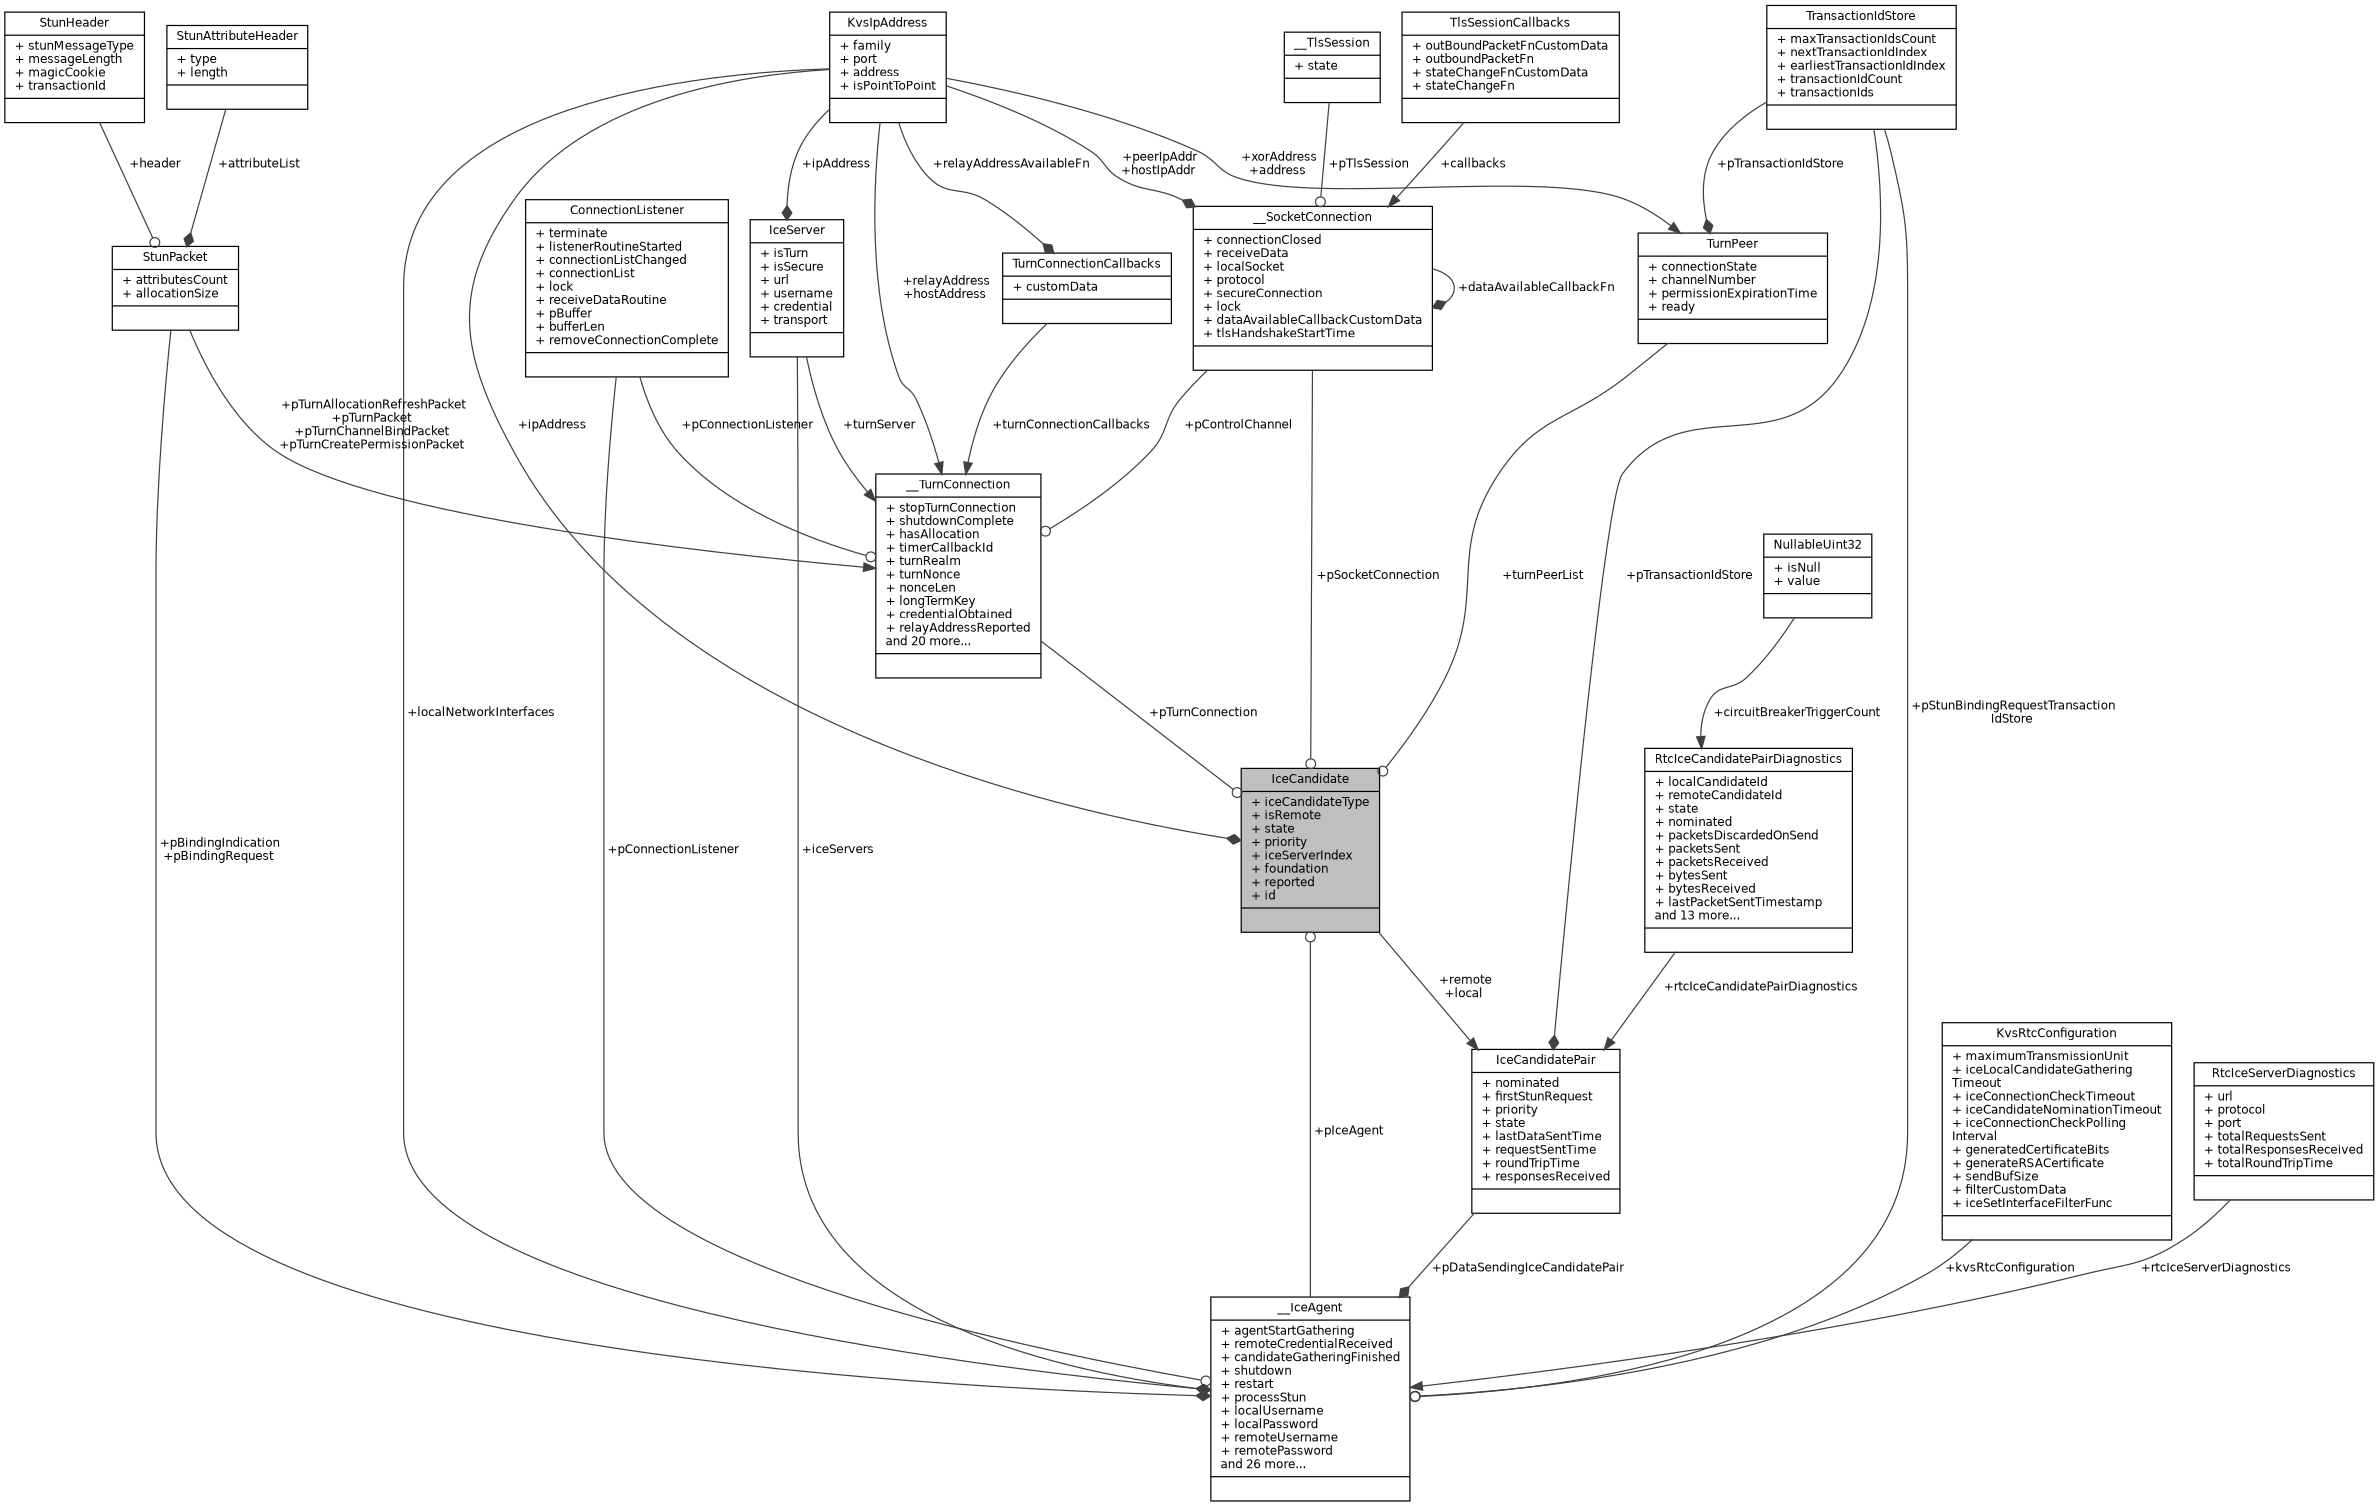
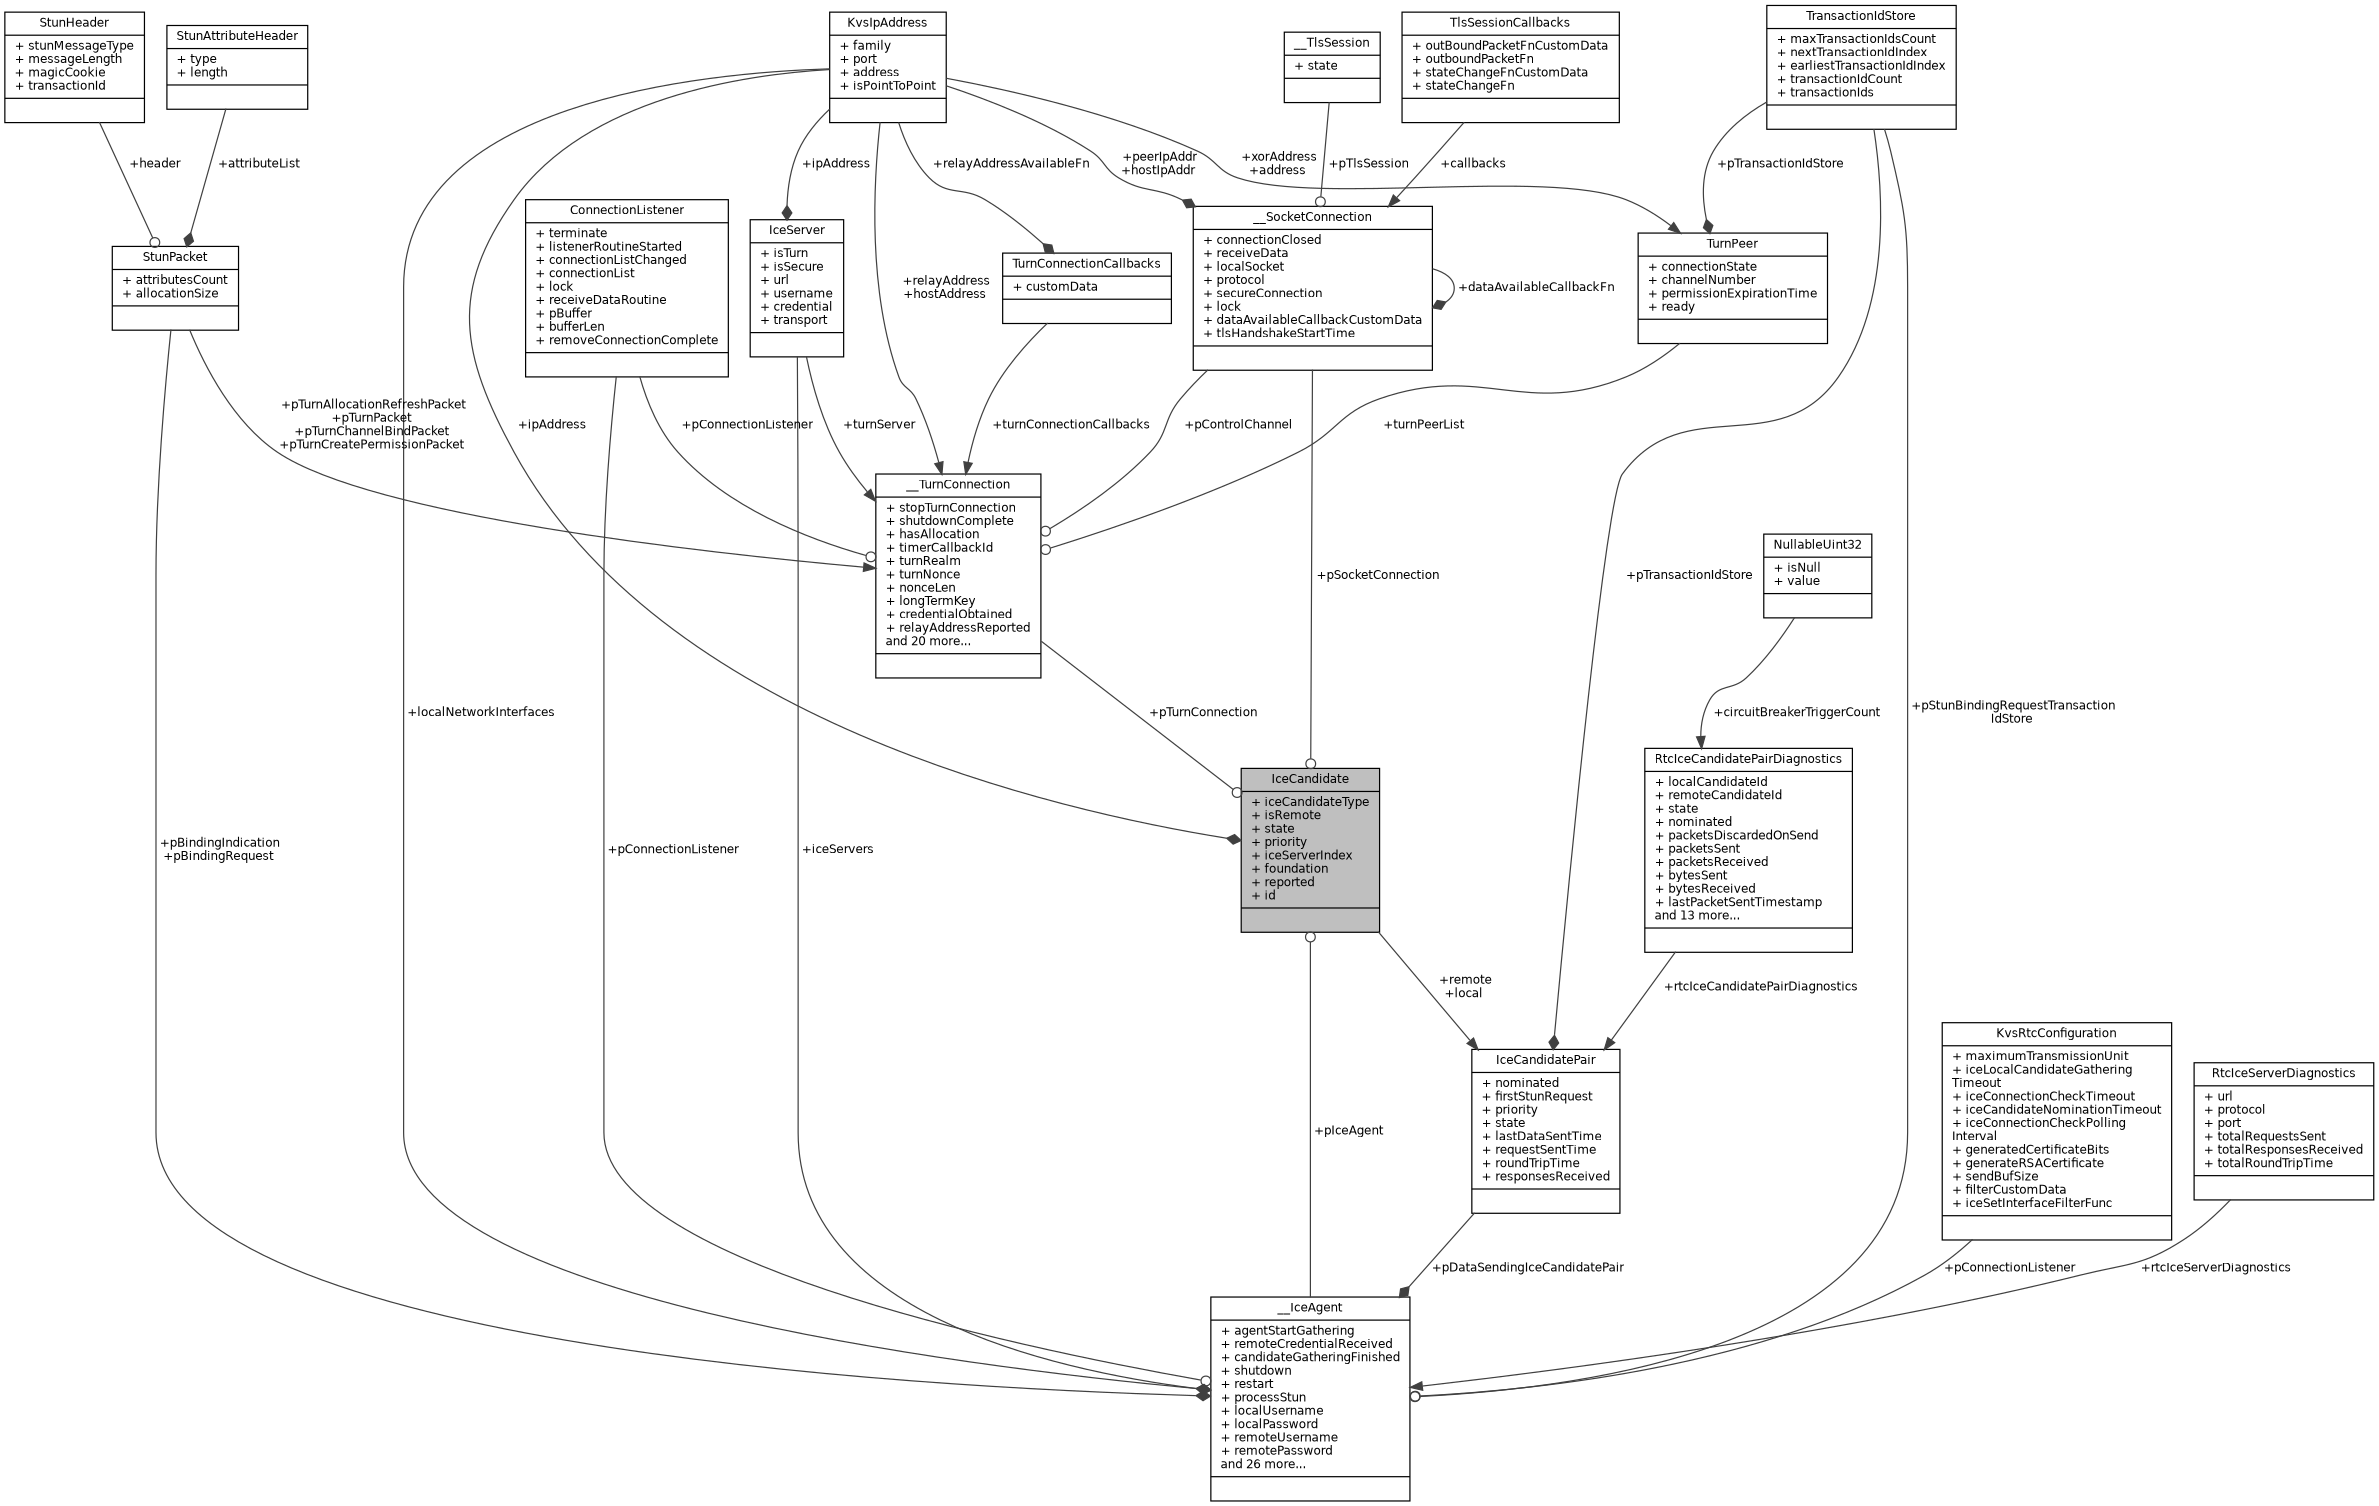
(1476, 521) -> (1357, 409)
(2008, 1269) -> (2008, 1269)
